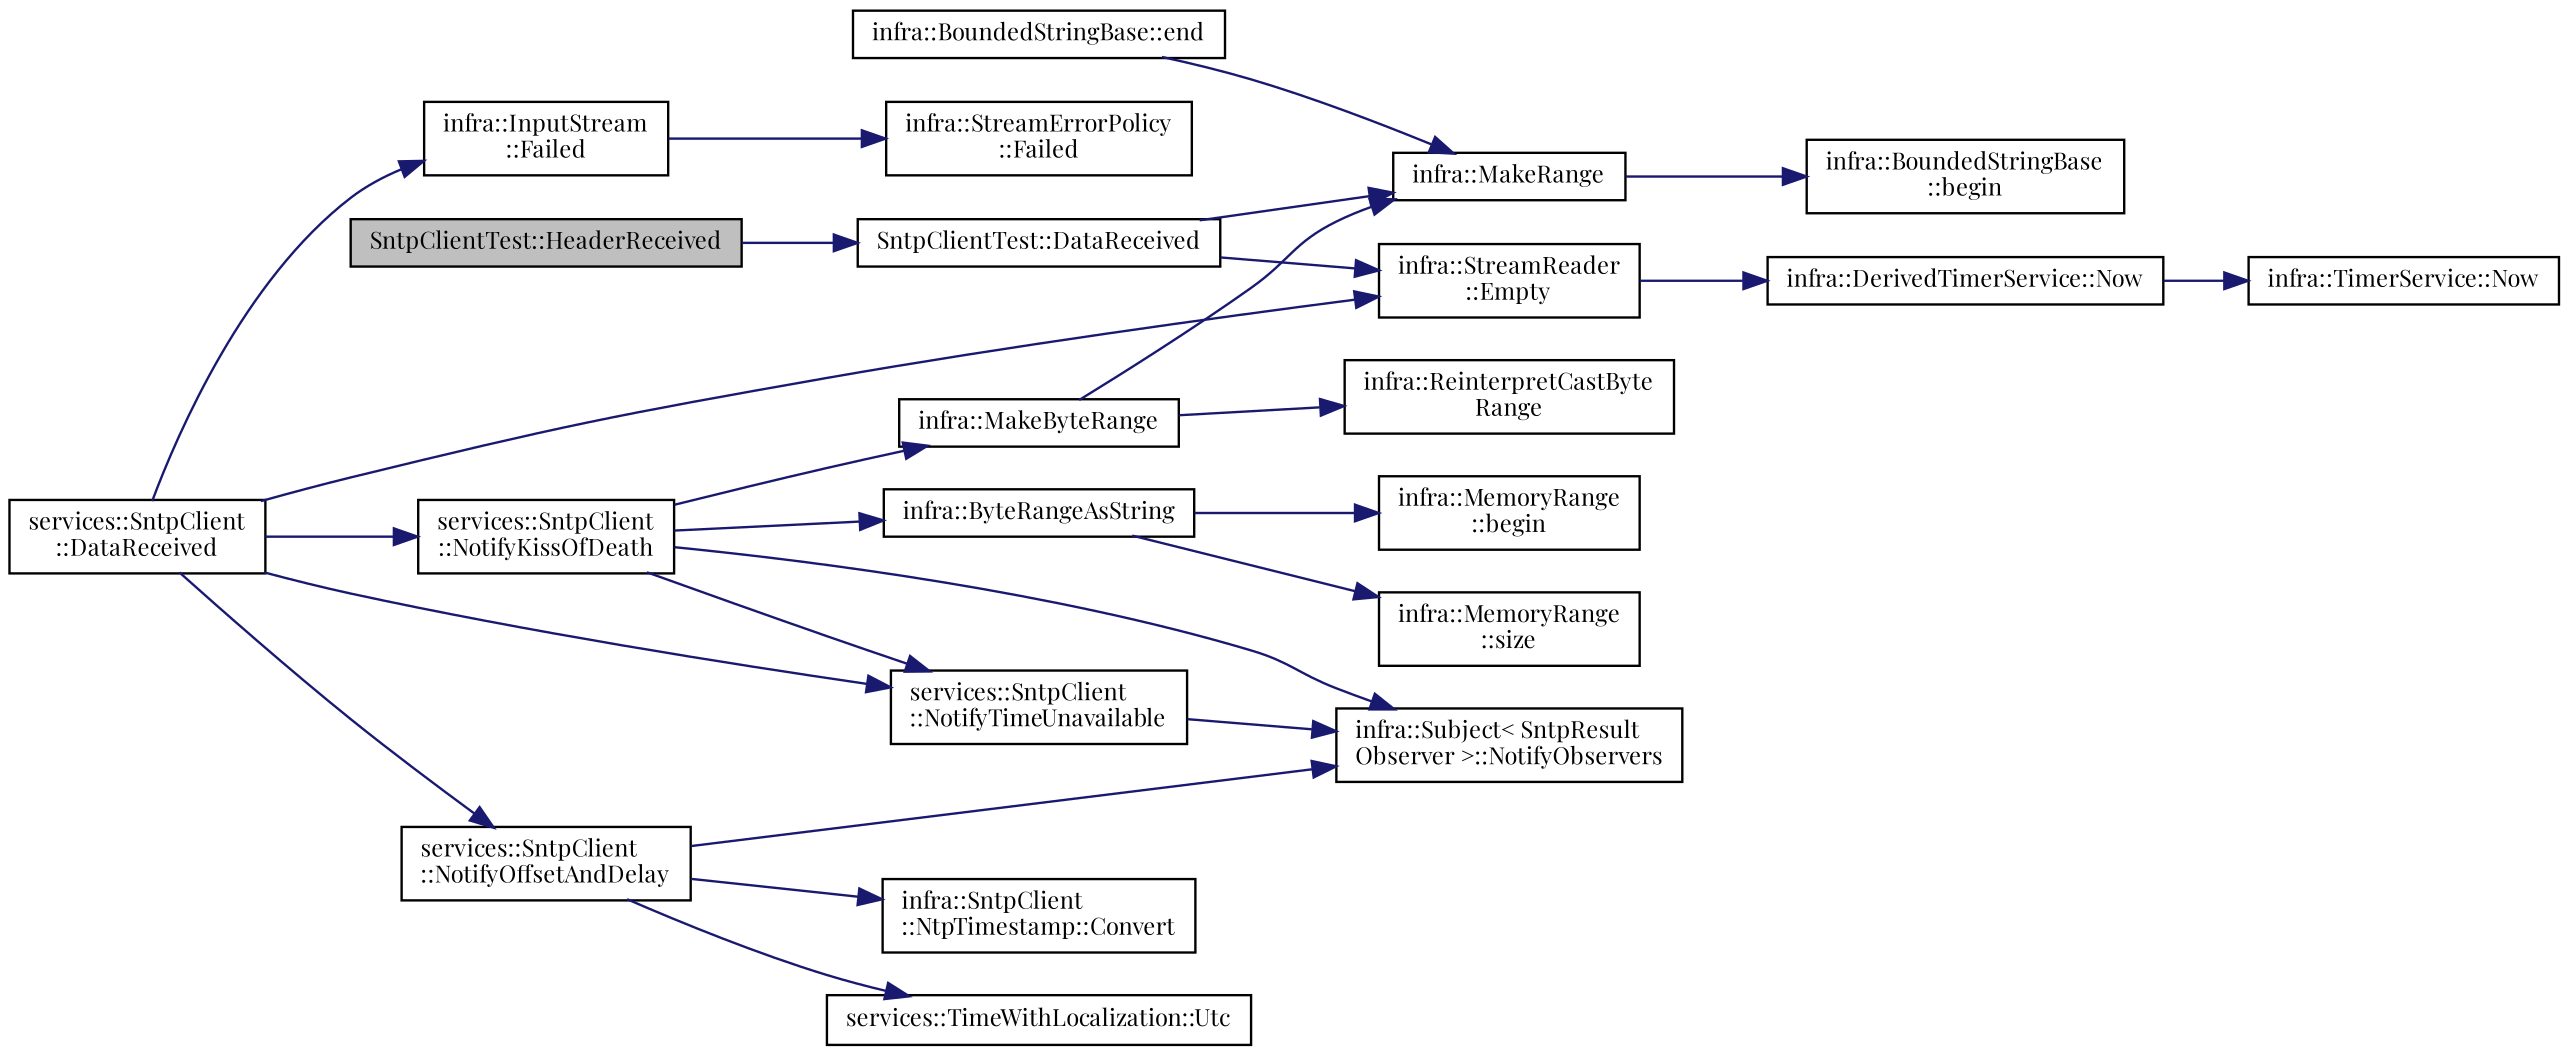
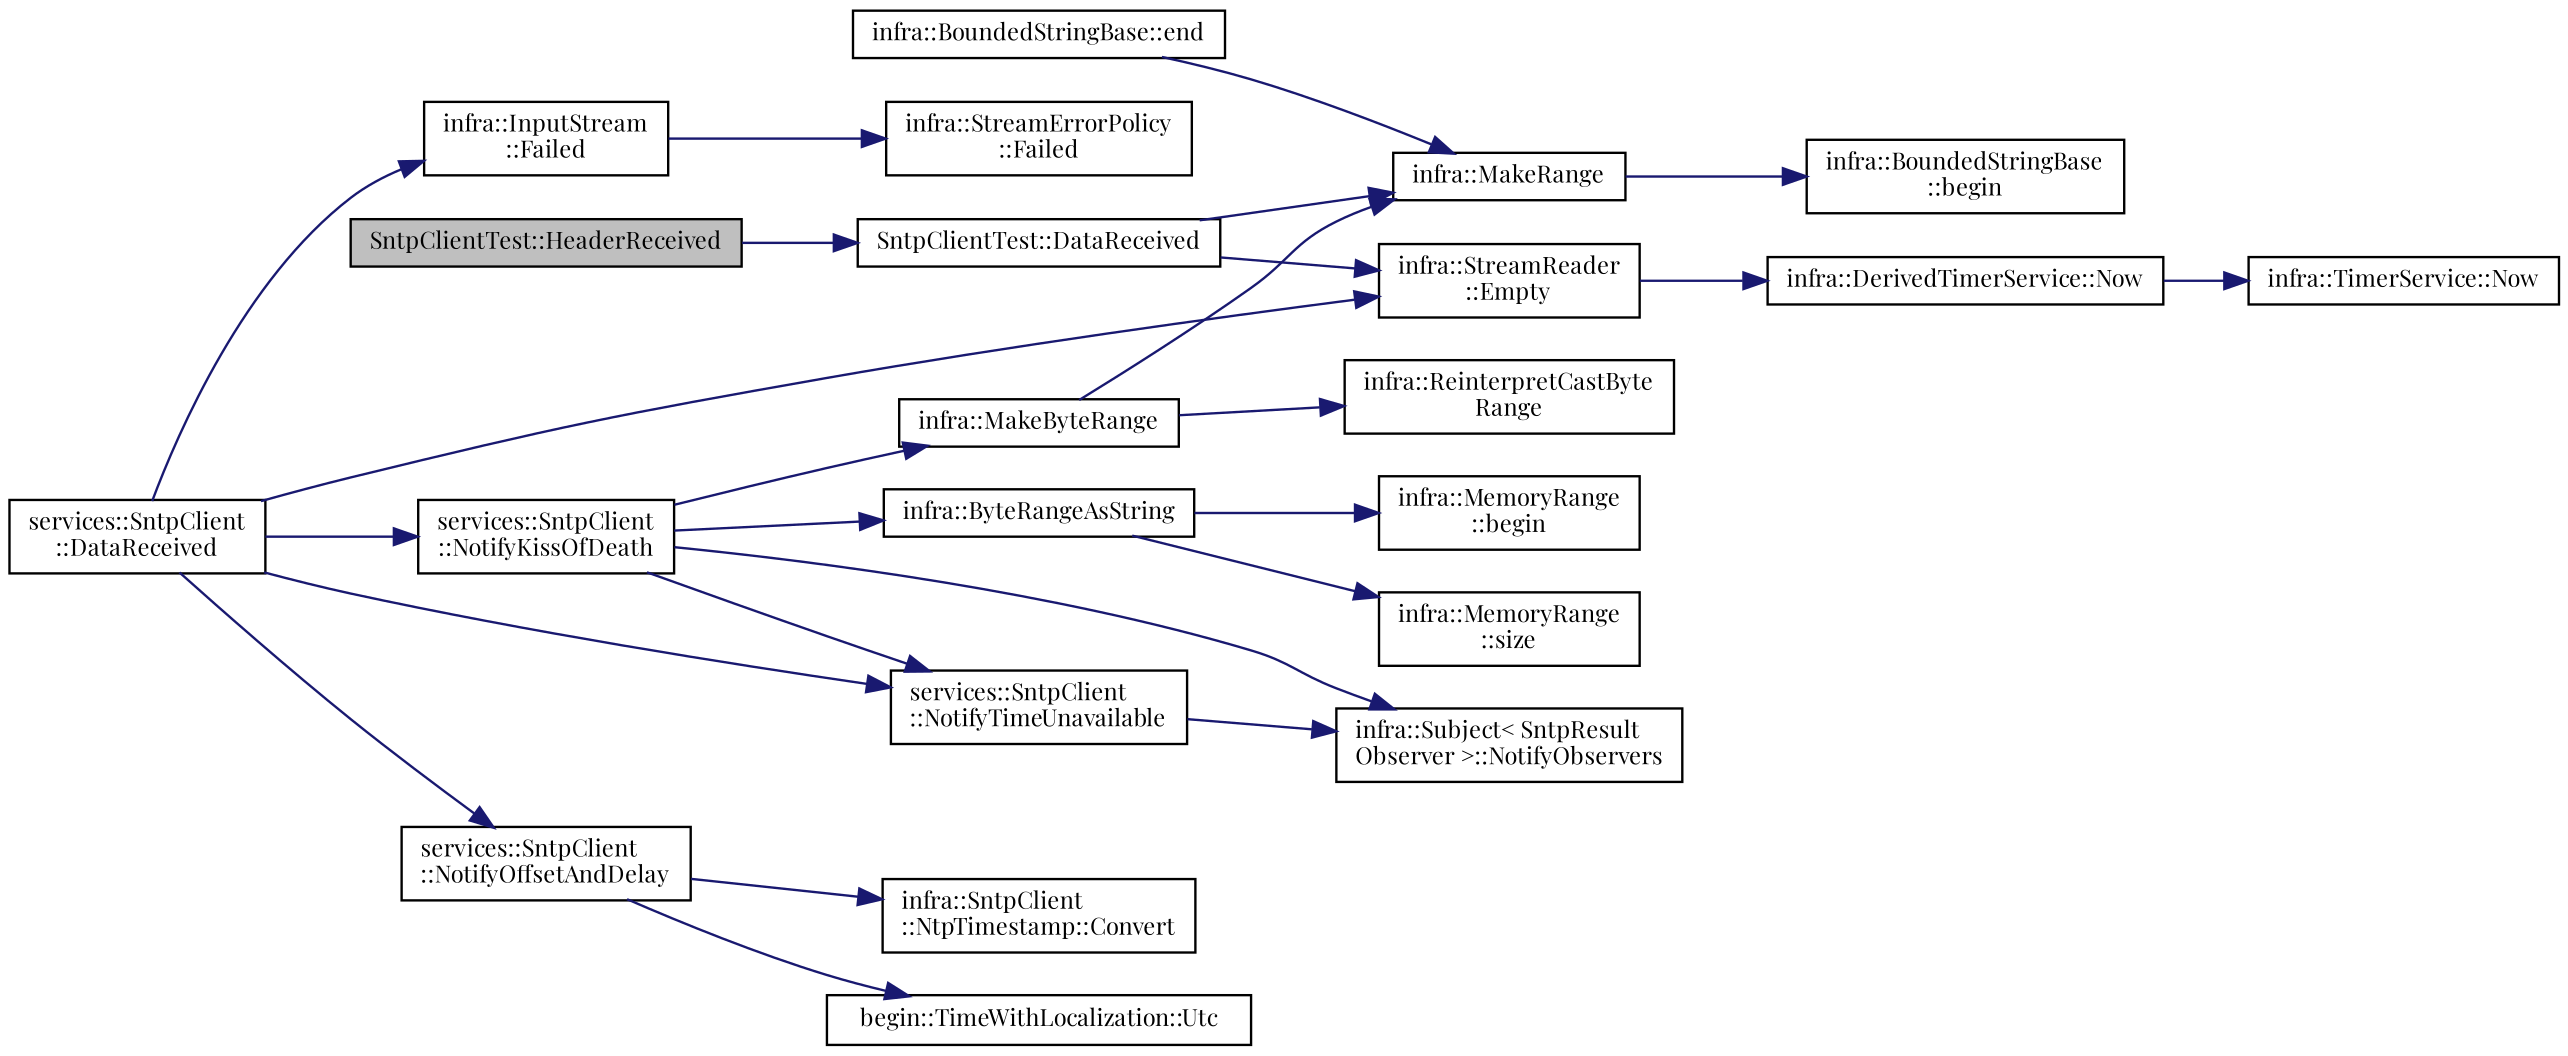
(1001, 808) -> none
(1039, 1020) -> (1039, 1020)
